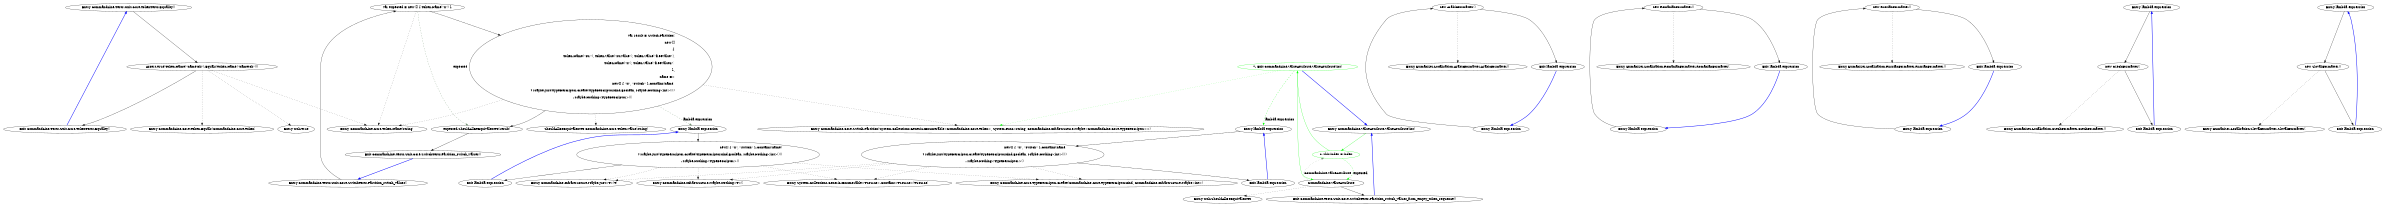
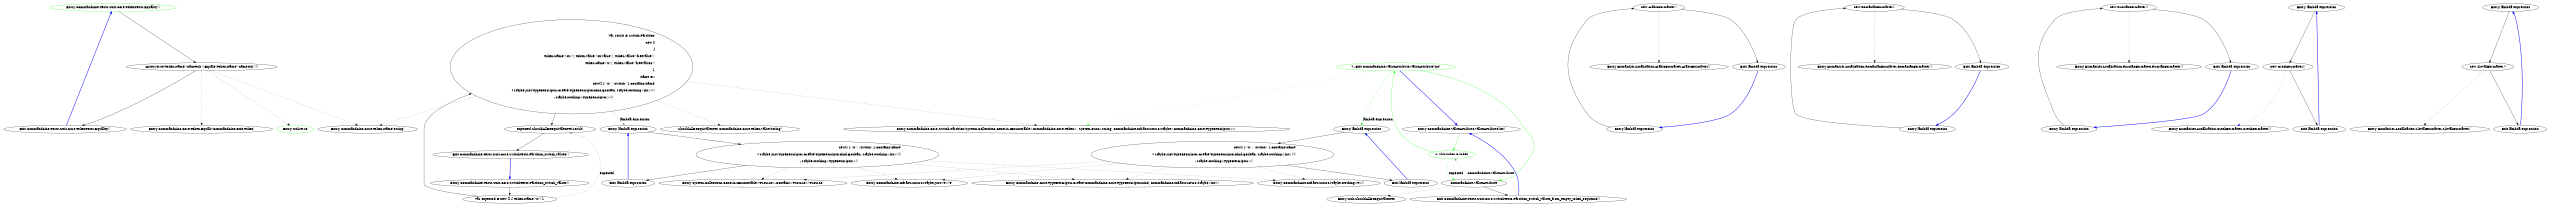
(129, 8) -> (113, 8)
(398, 67) -> none
(2090, 97) -> (2270, 104)
(202, 129) -> (202, 129)
(296, 129) -> (295, 129)
